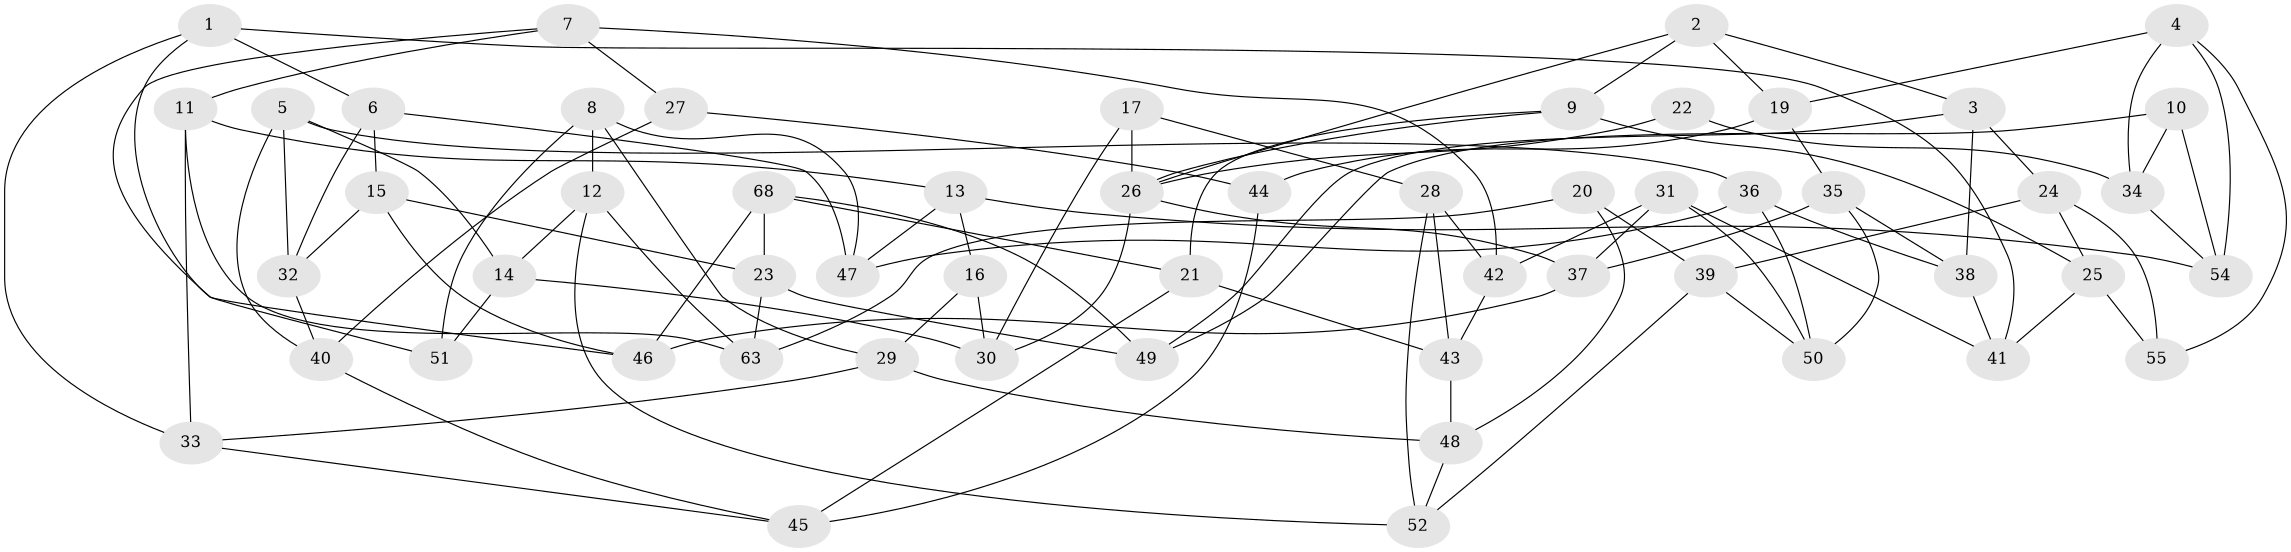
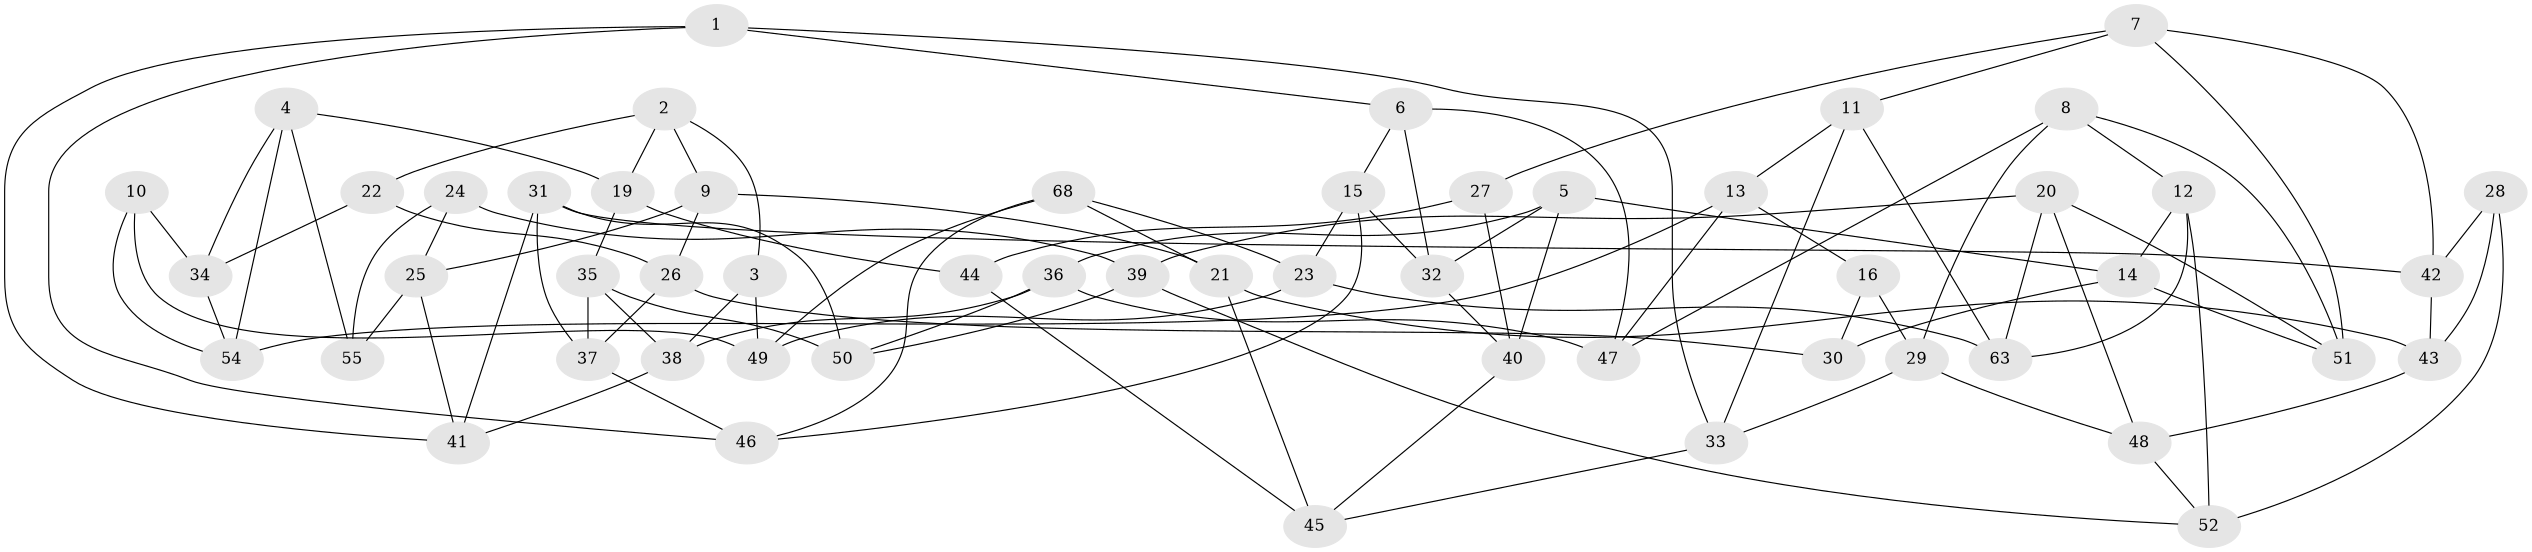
(1413, 106) -> (514, 142)
(1132, 109) -> none
(2007, 146) -> none
none -> (2205, 275)
